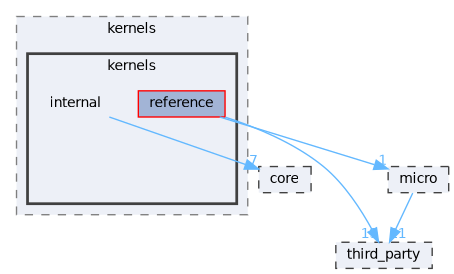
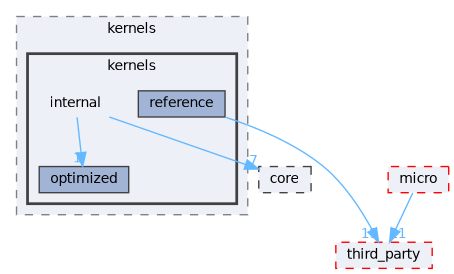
(182, 104) -> (182, 104)
(305, 143) -> none
none -> (84, 180)
(418, 180) -> (418, 180)
(384, 255) -> (384, 255)
